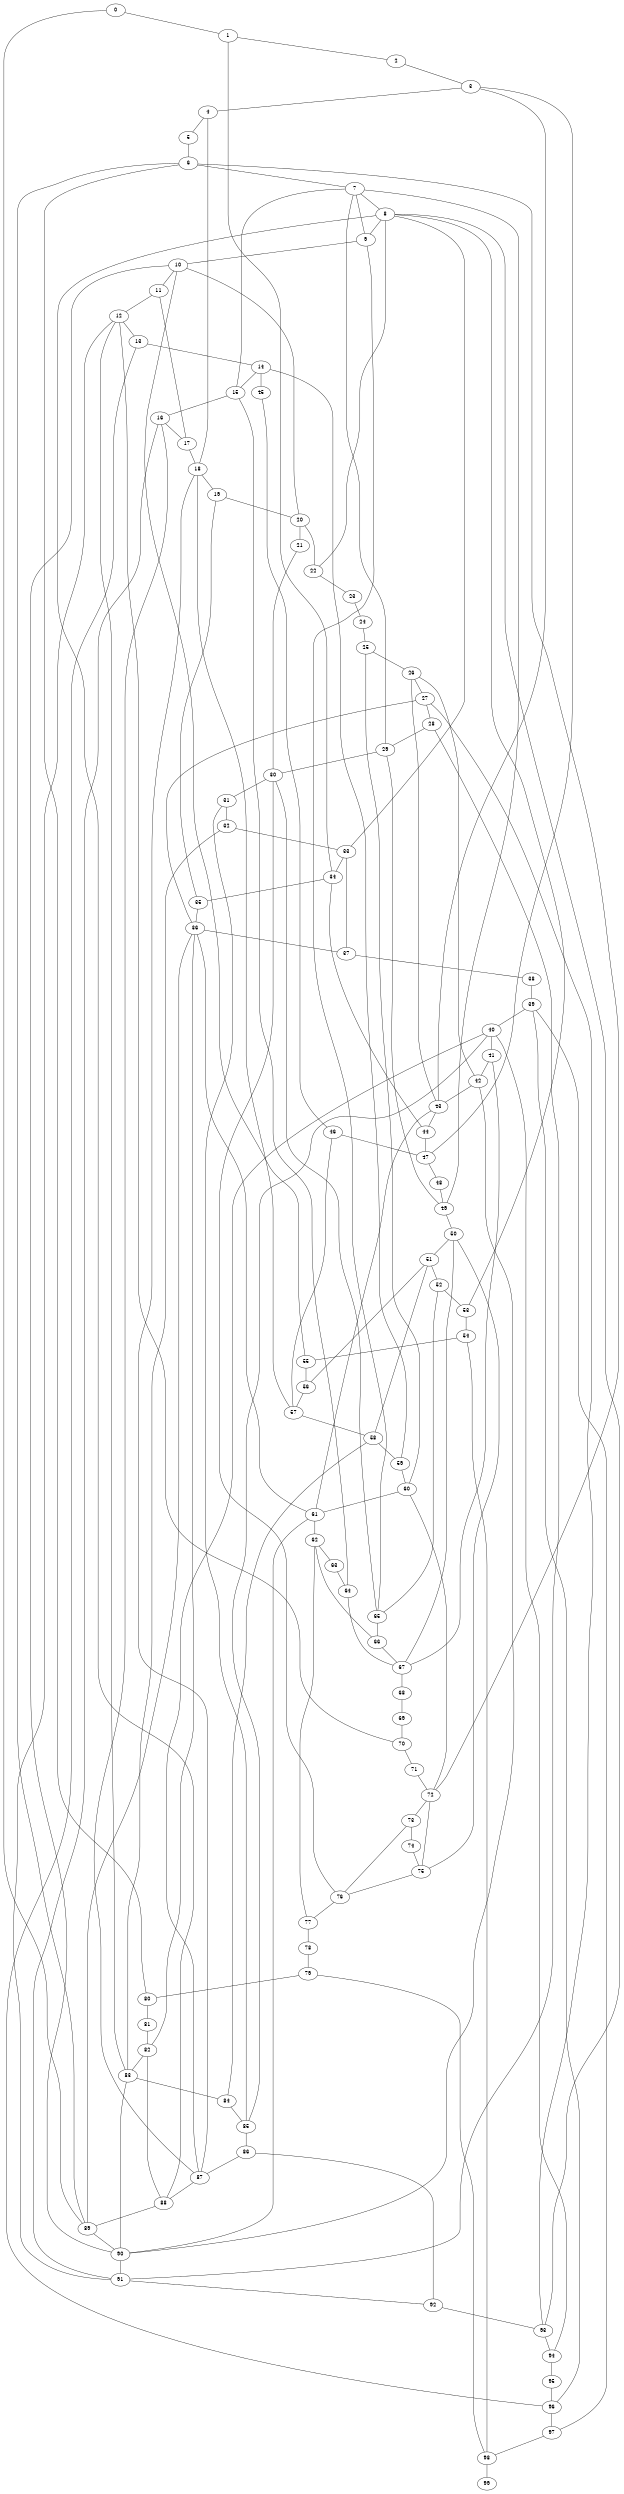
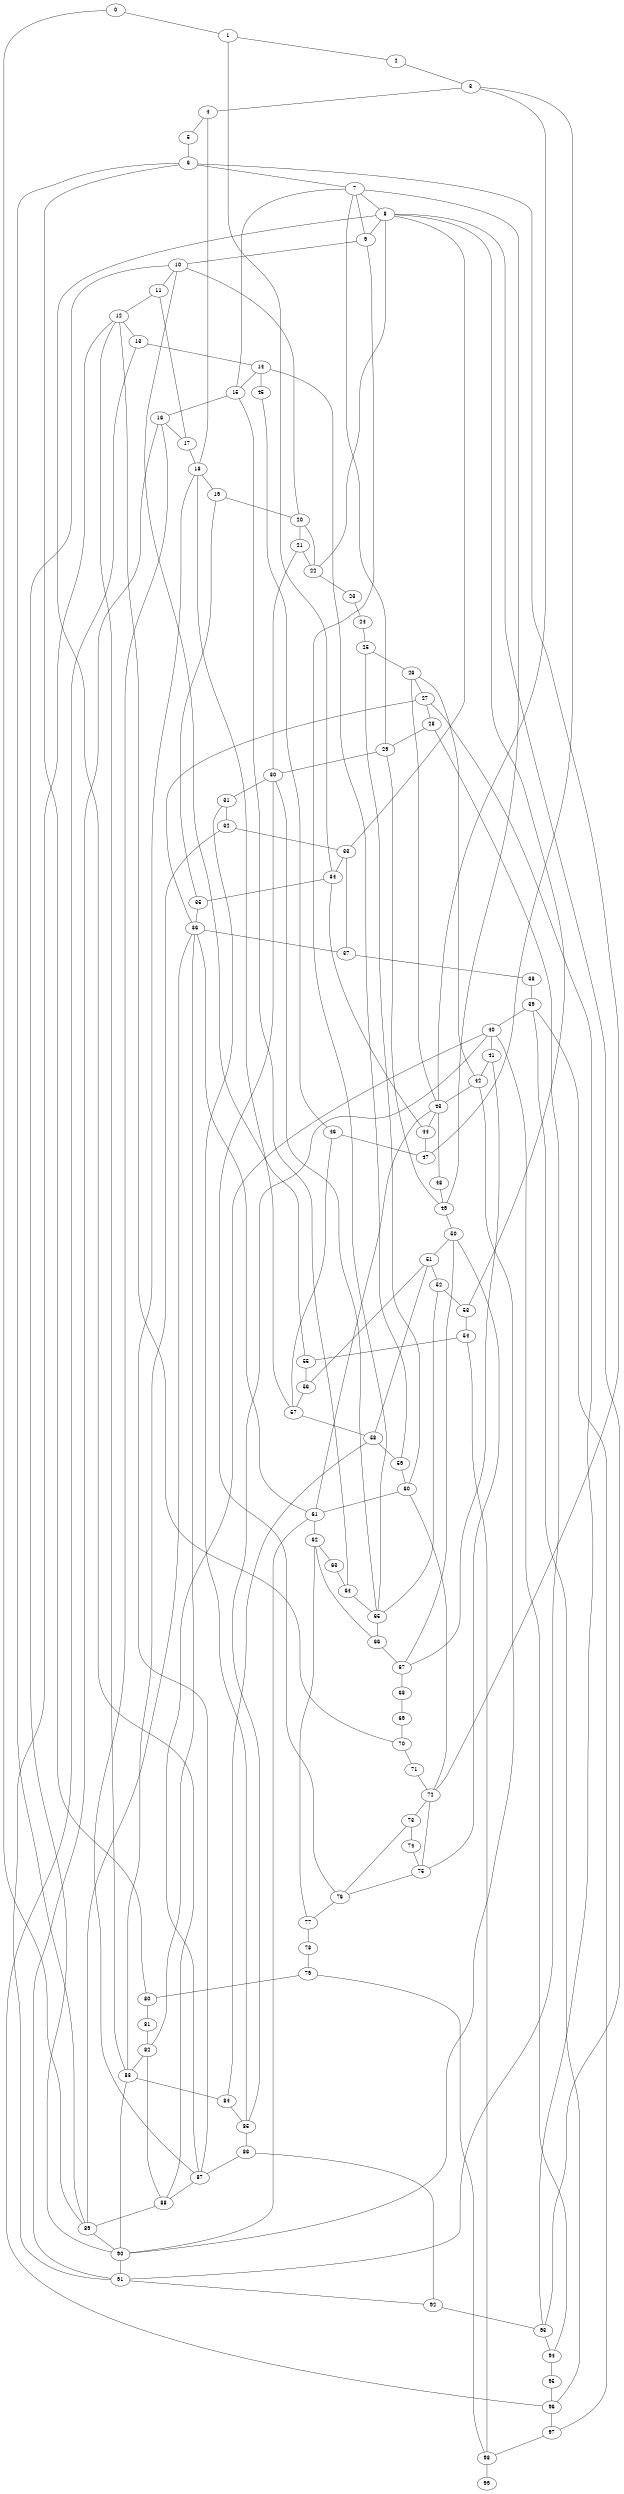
none -> (307, 559)
(432, 1171) -> (439, 1143)
(359, 1640) -> (363, 1604)
